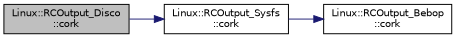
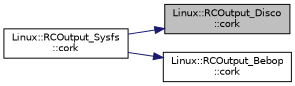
(142, 19) -> (141, 32)
